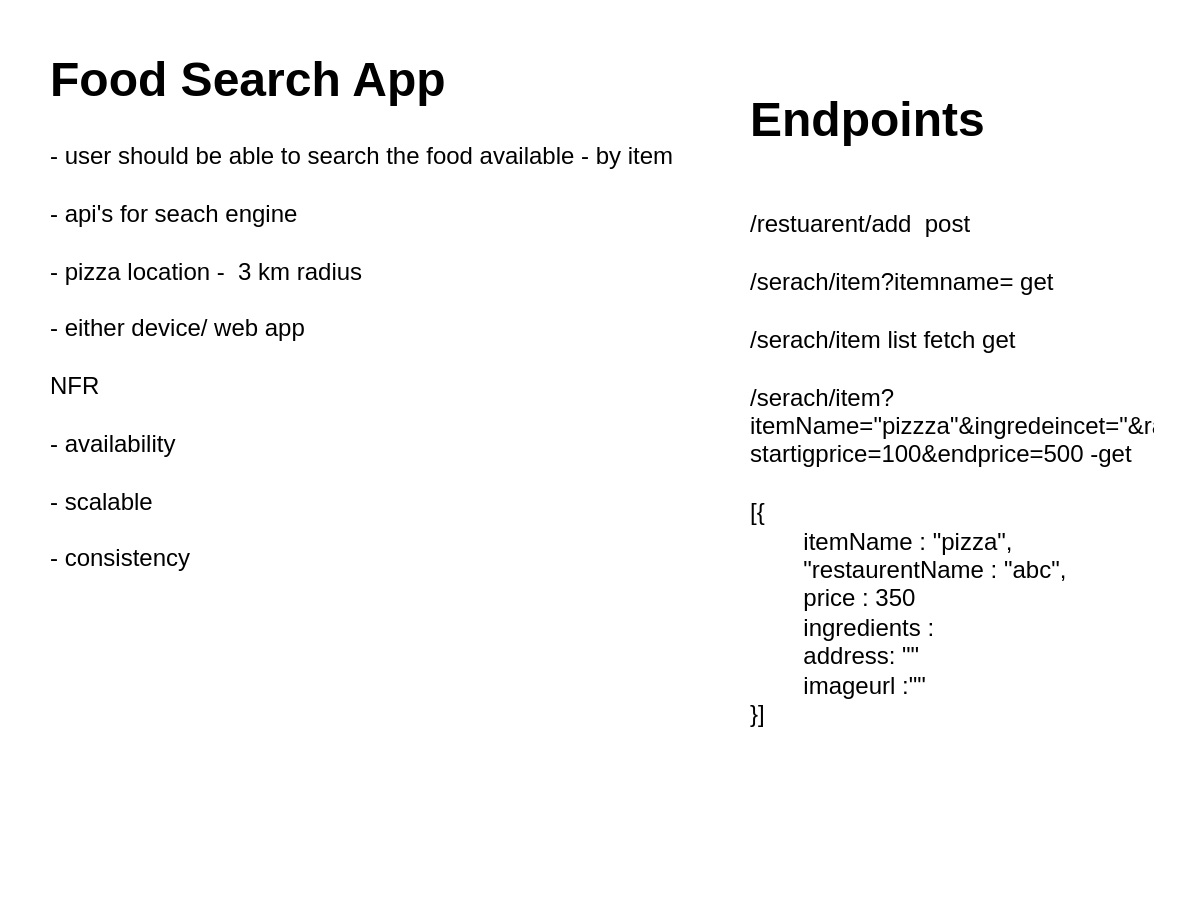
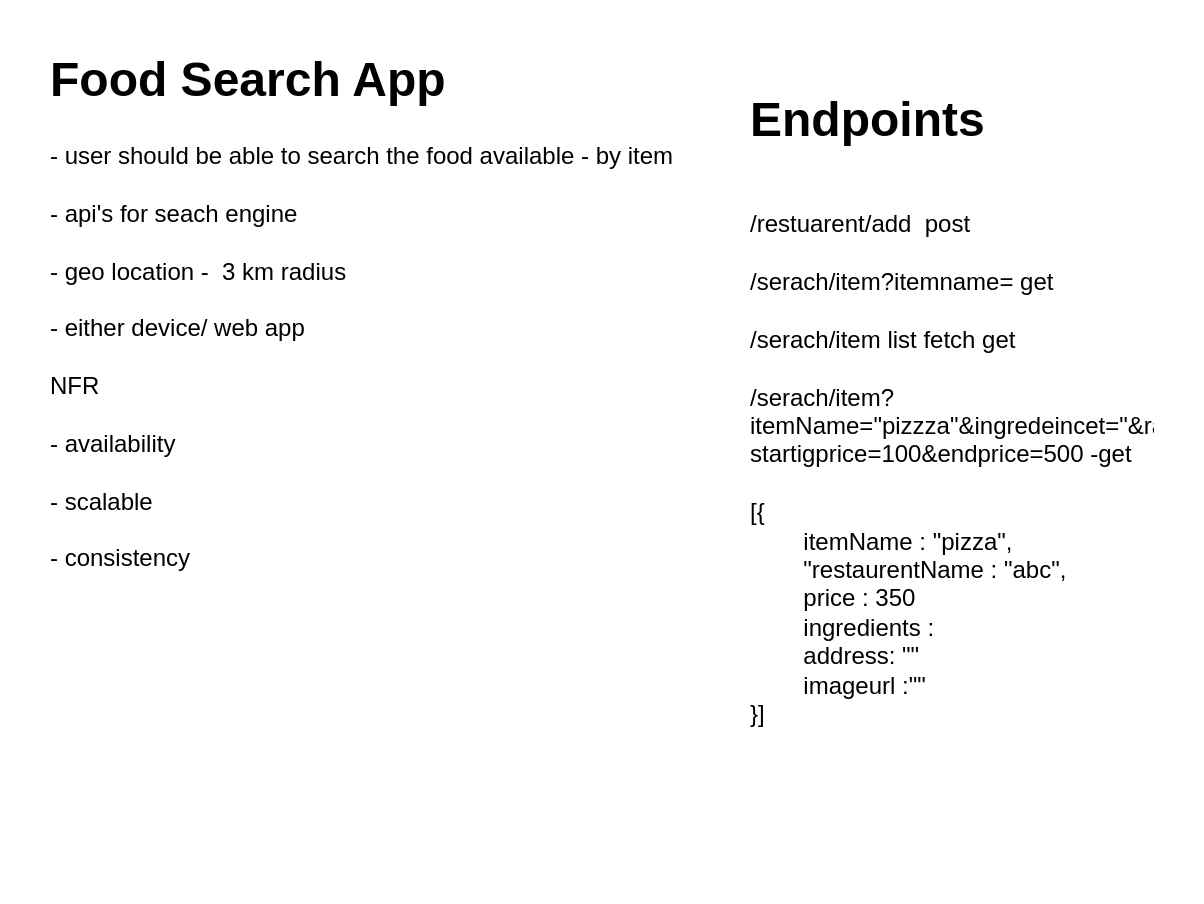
(398, 151) -> (398, 151)
